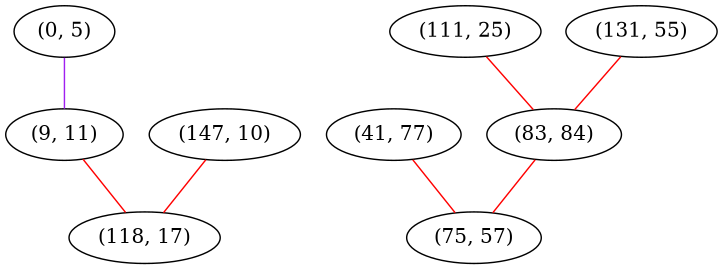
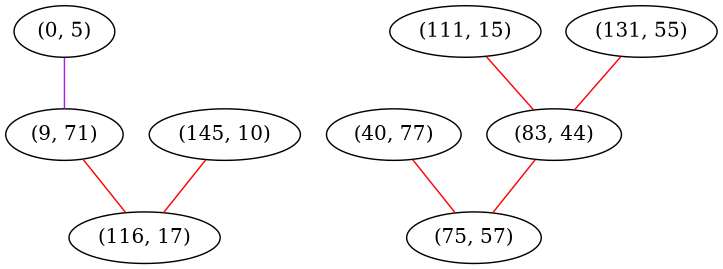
(465, 32) -> (465, 32)
(64, 135) -> (64, 135)
(225, 135) -> (225, 135)
(394, 135) -> (394, 135)
(554, 135) -> (554, 135)
(145, 238) -> (145, 238)
